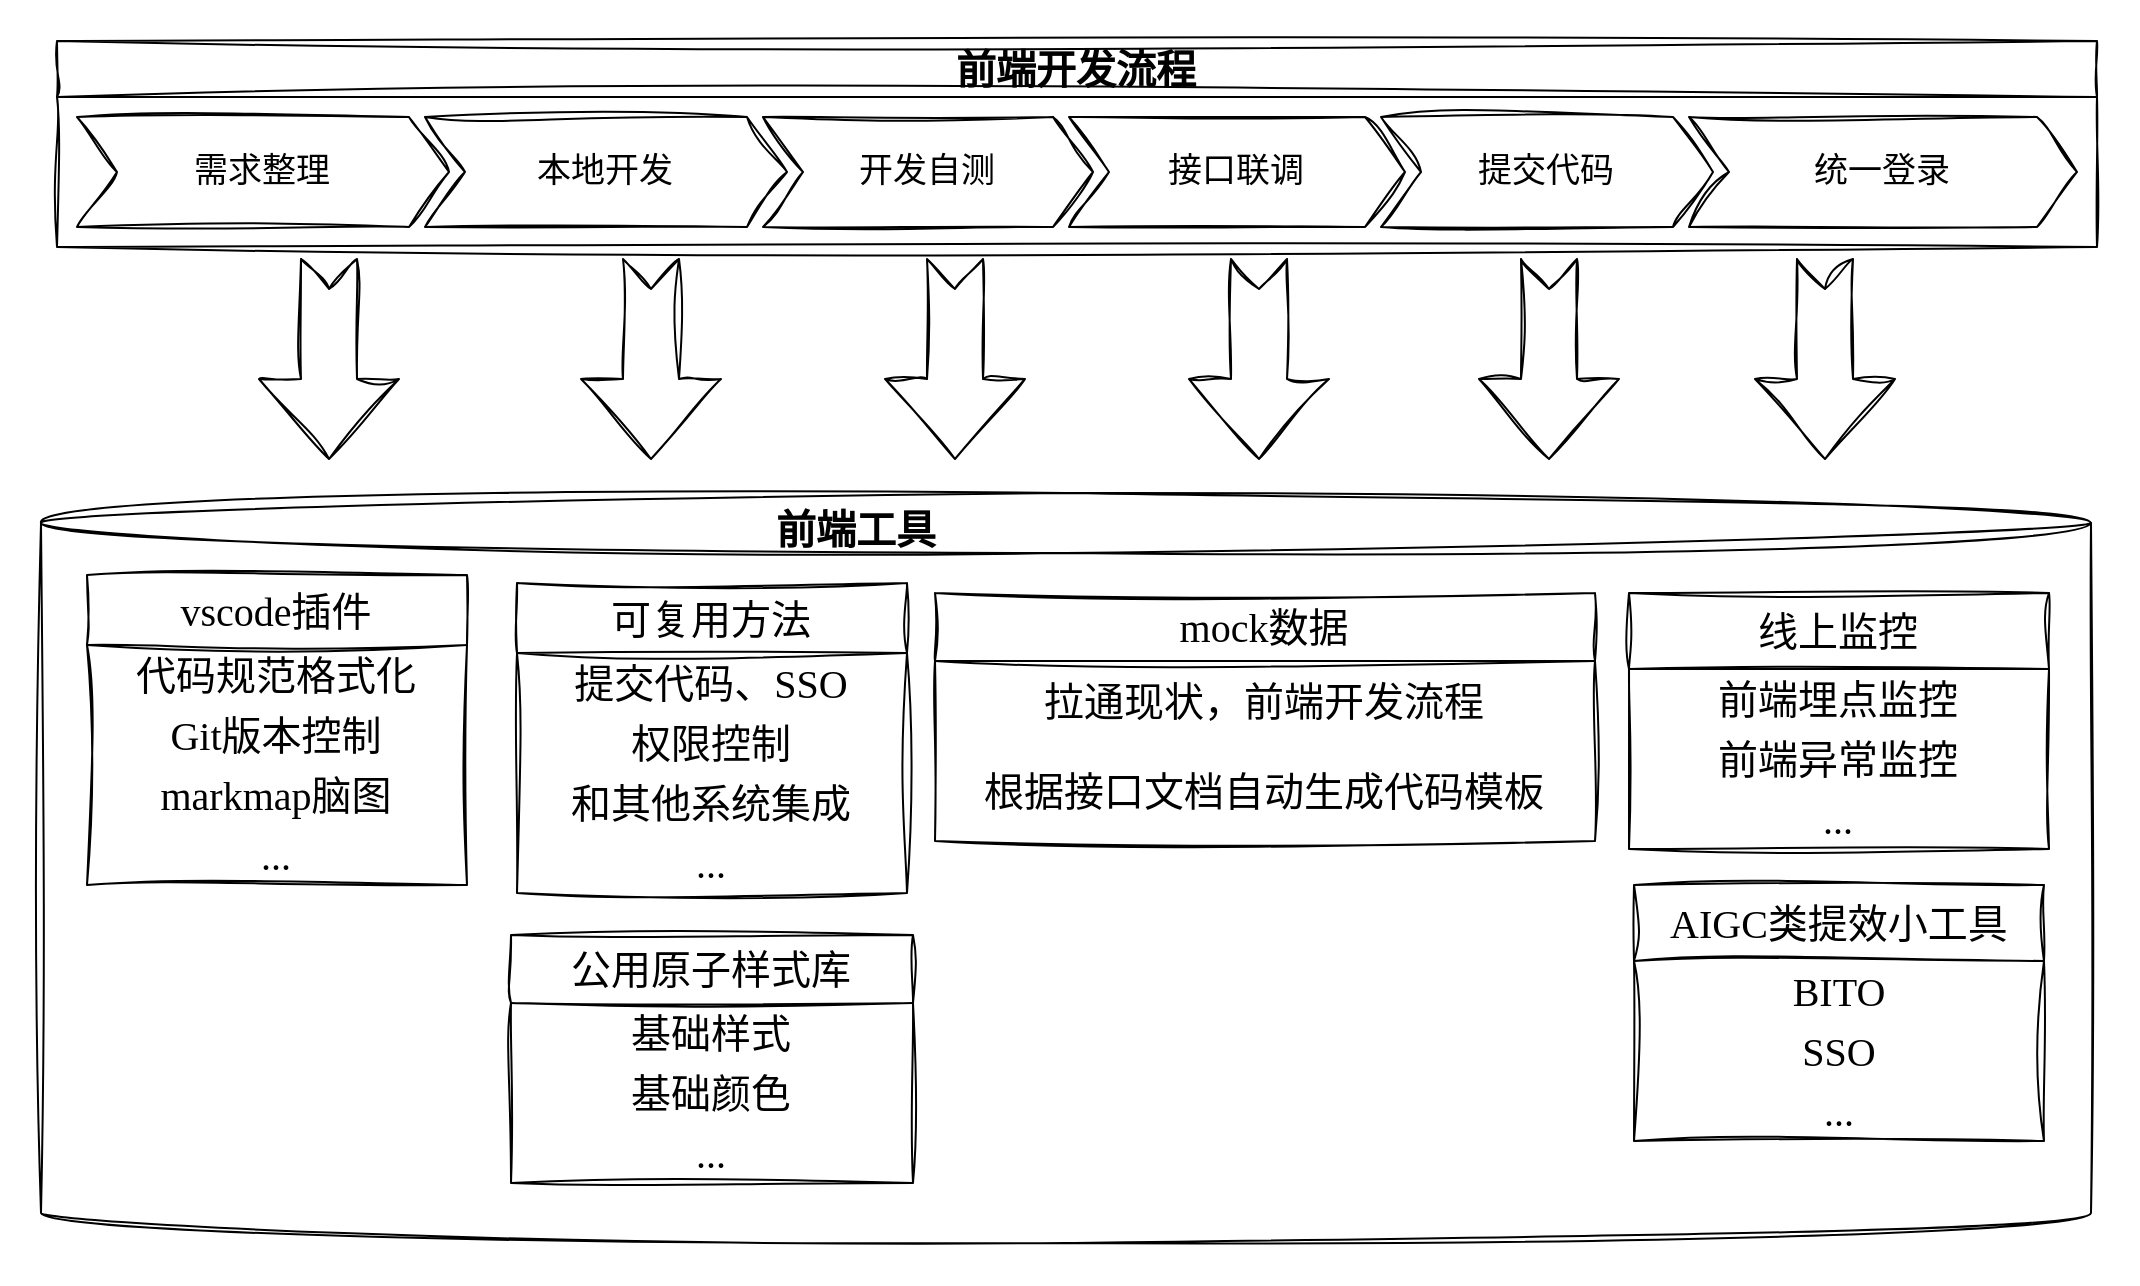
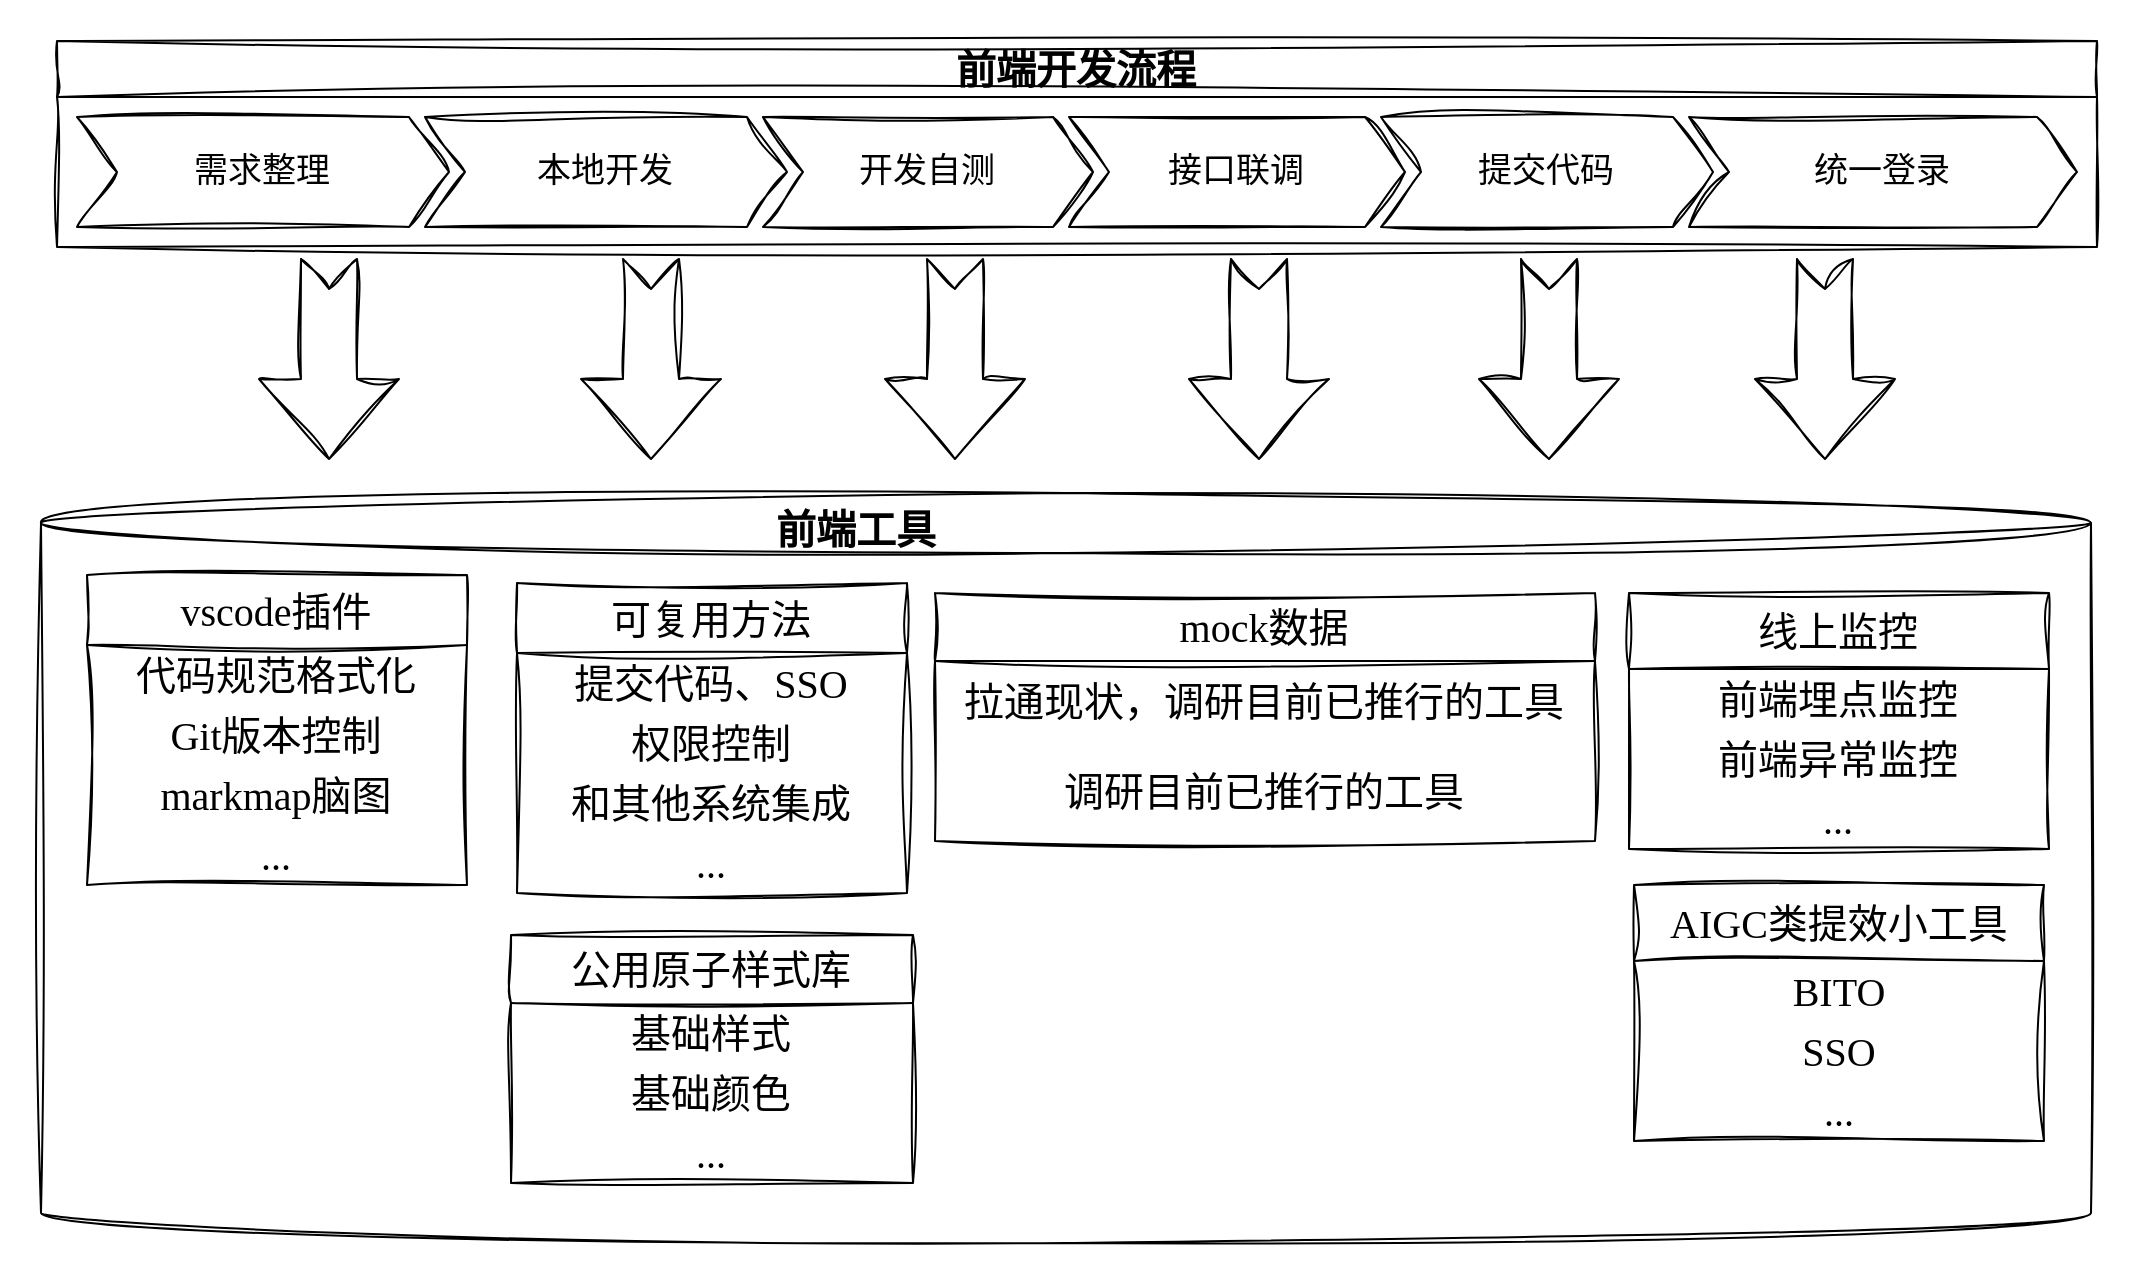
(1265, 701) -> (1265, 701)
(1265, 791) -> (1265, 791)
